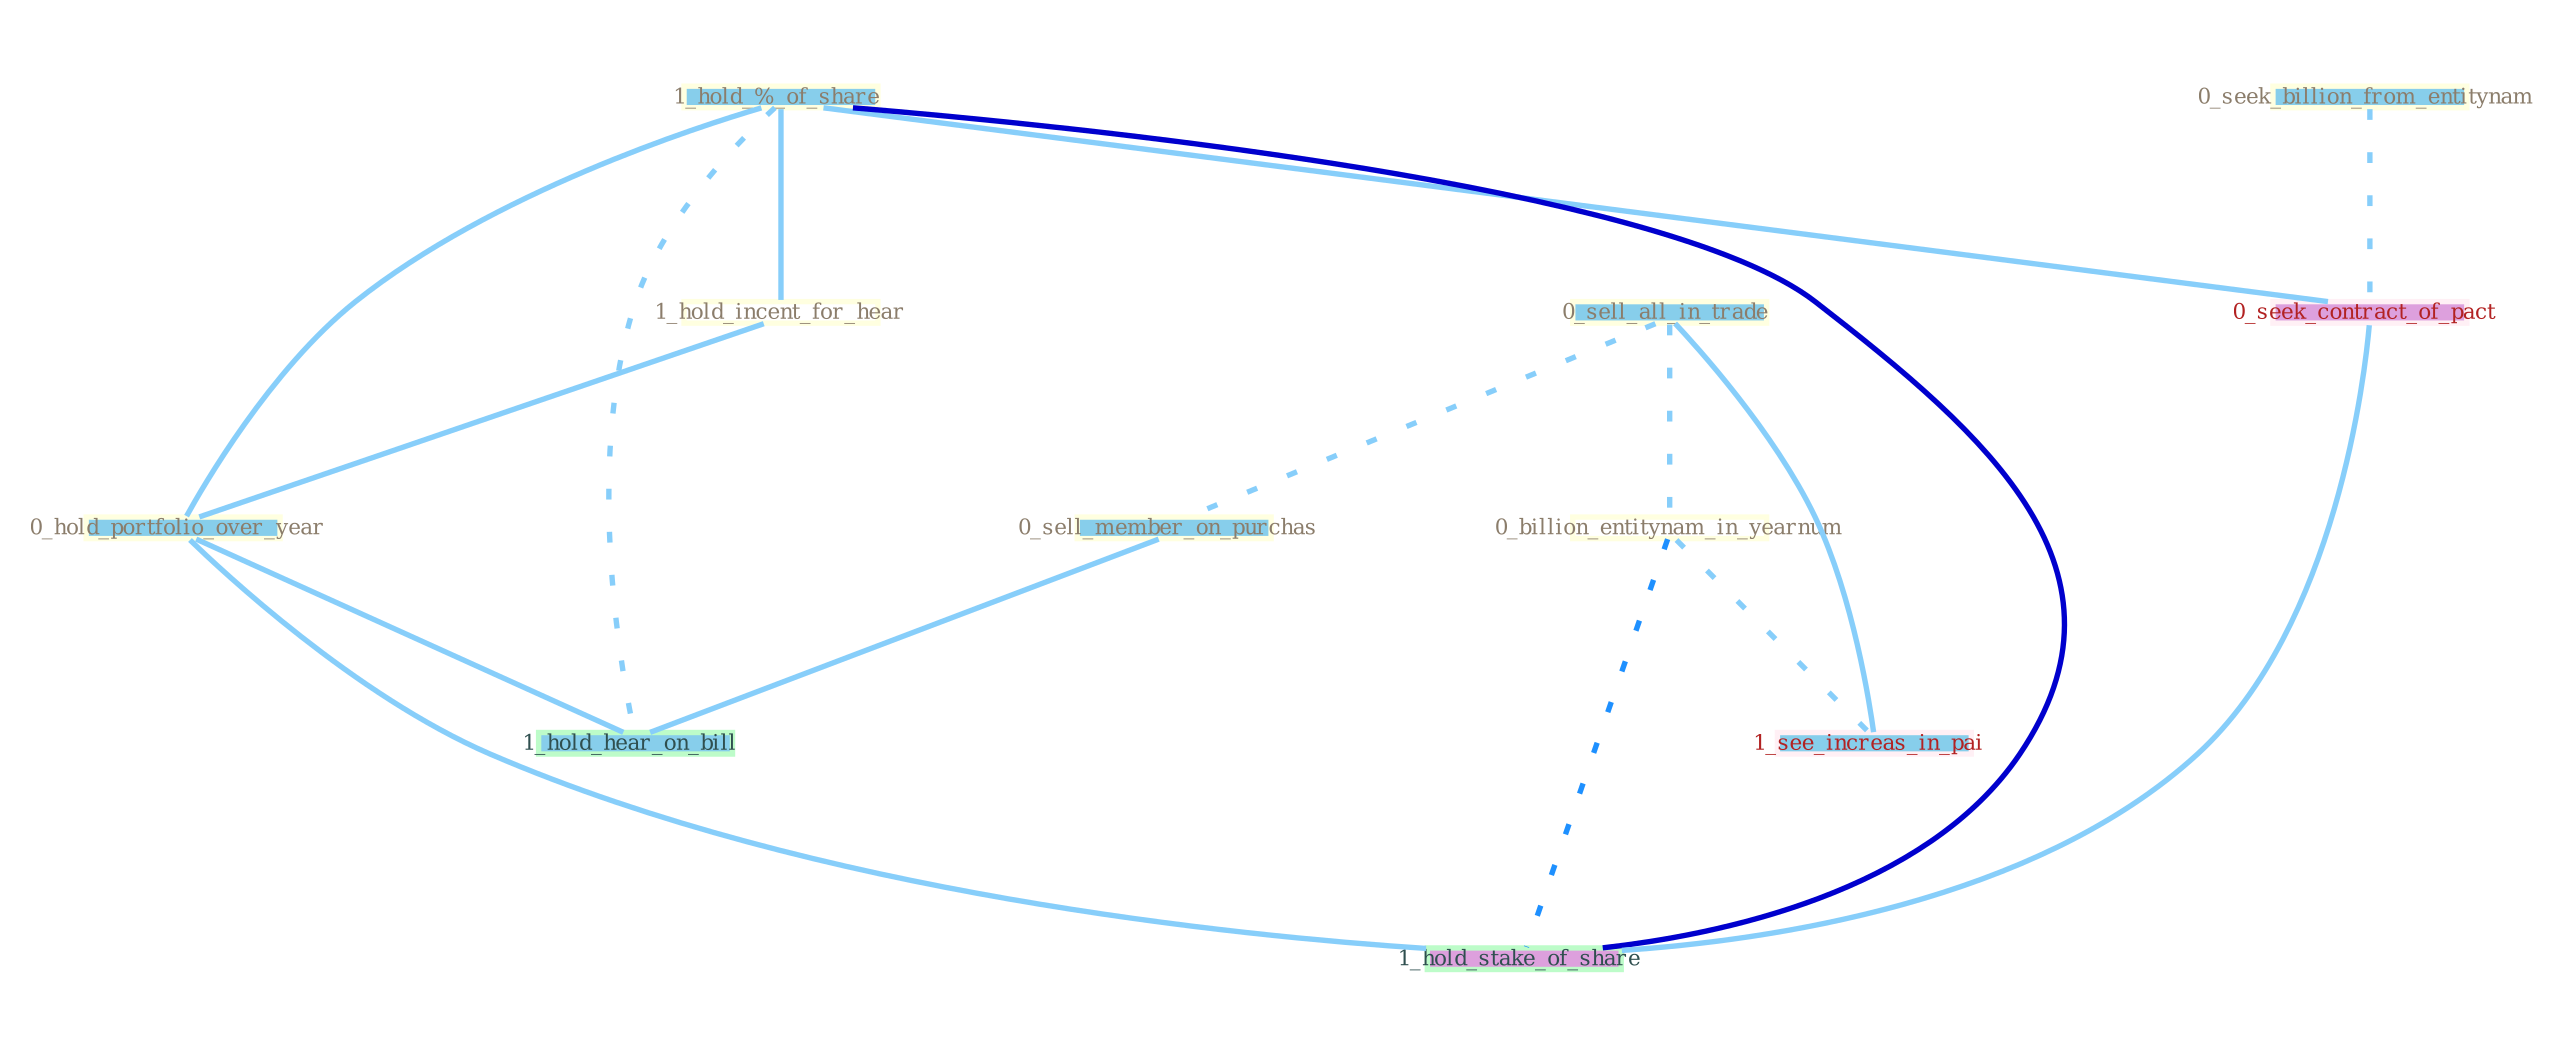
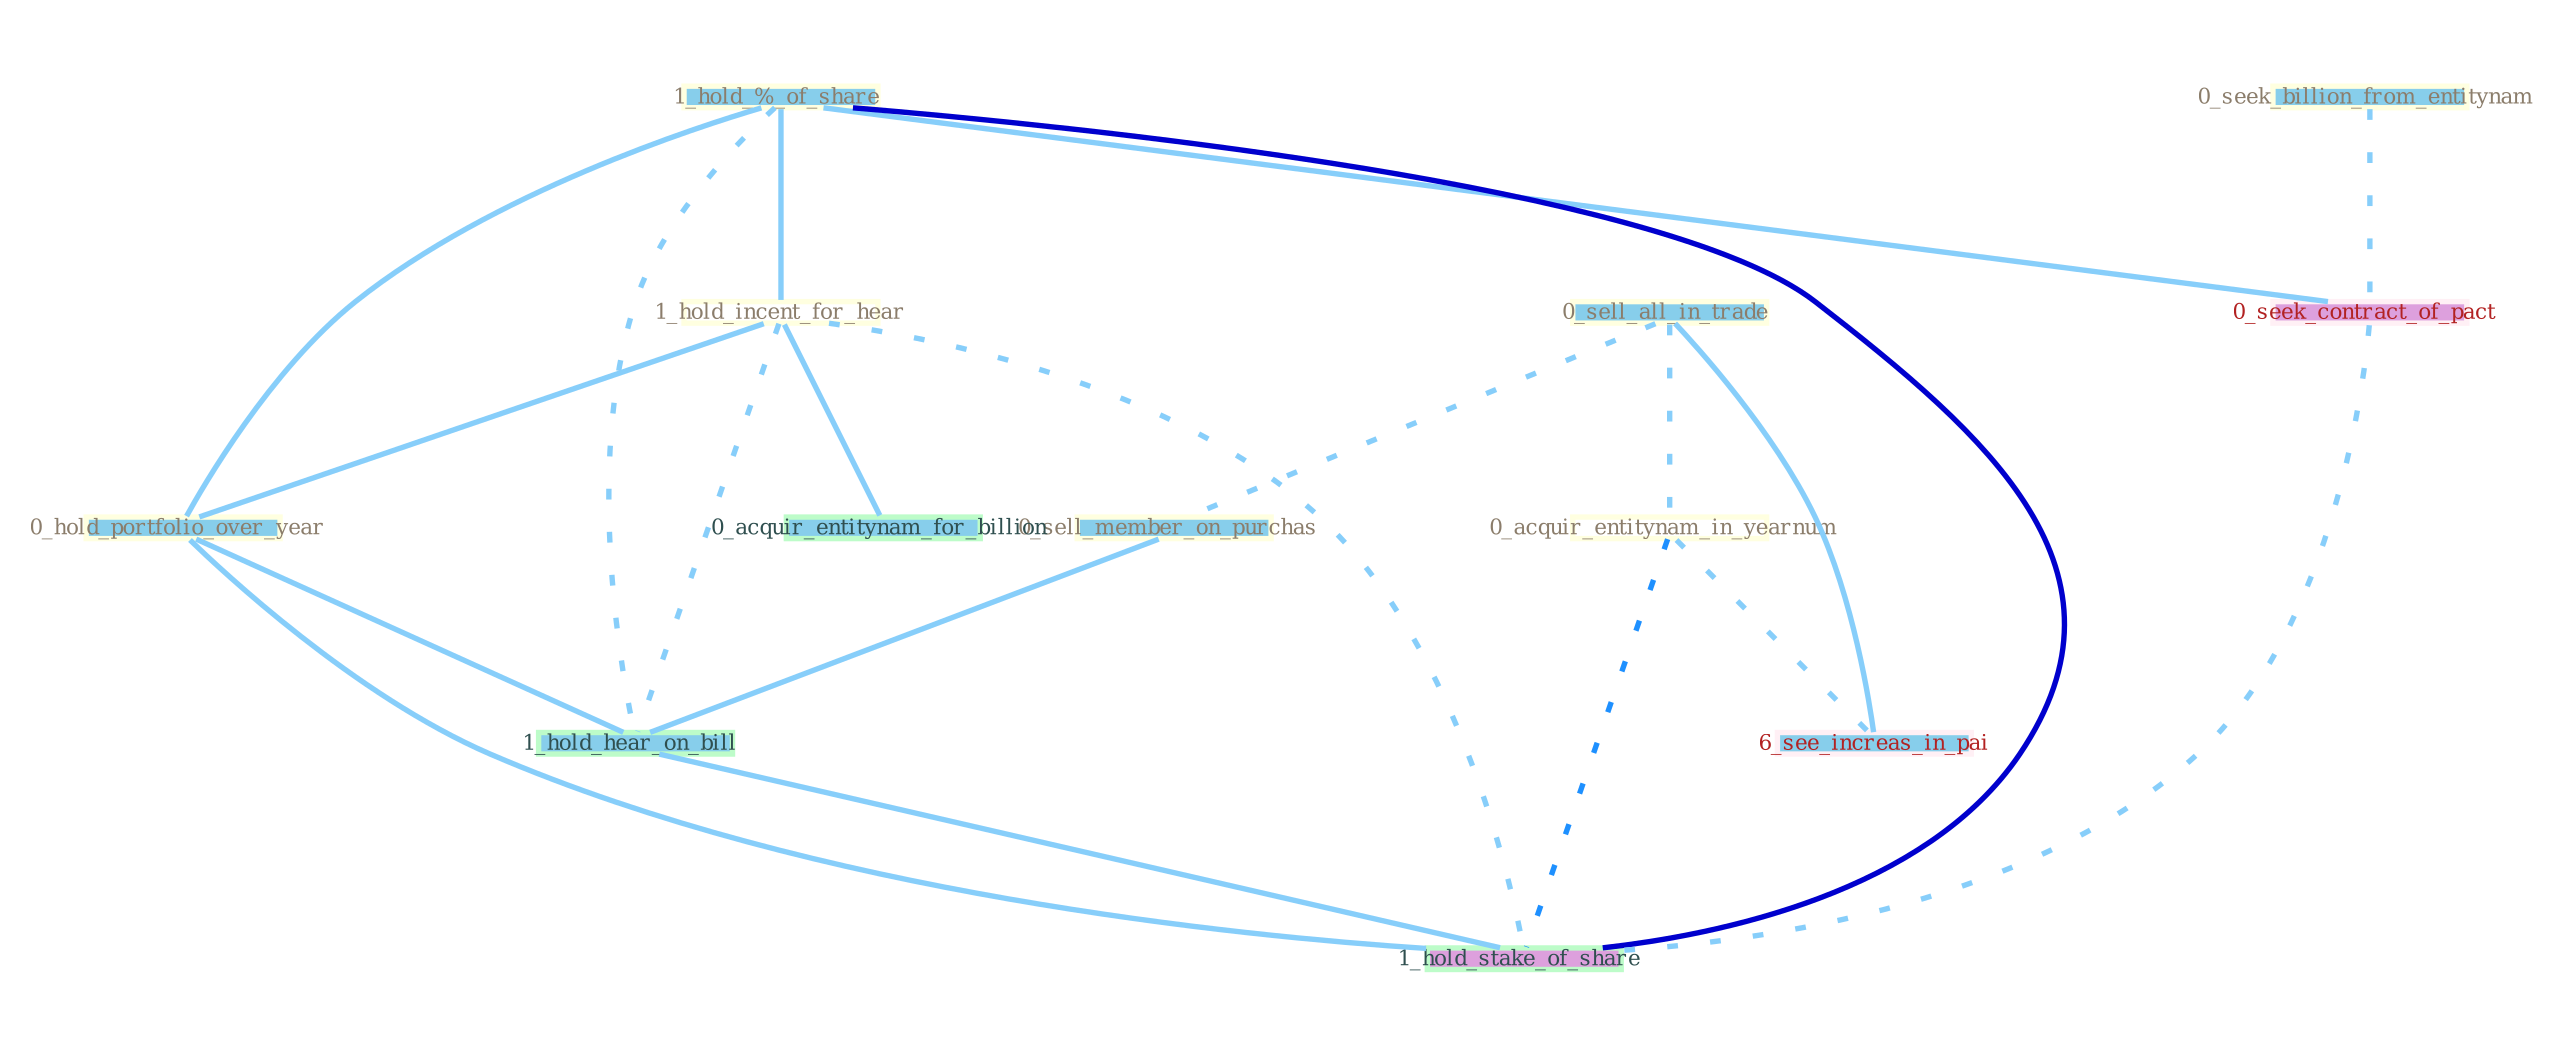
none -> (1319, 516)
none -> (708, 528)
none -> (883, 528)
(1670, 528) -> (1670, 528)
(1874, 743) -> (1874, 743)
(2139, 799) -> (2139, 799)
none -> (1080, 851)
